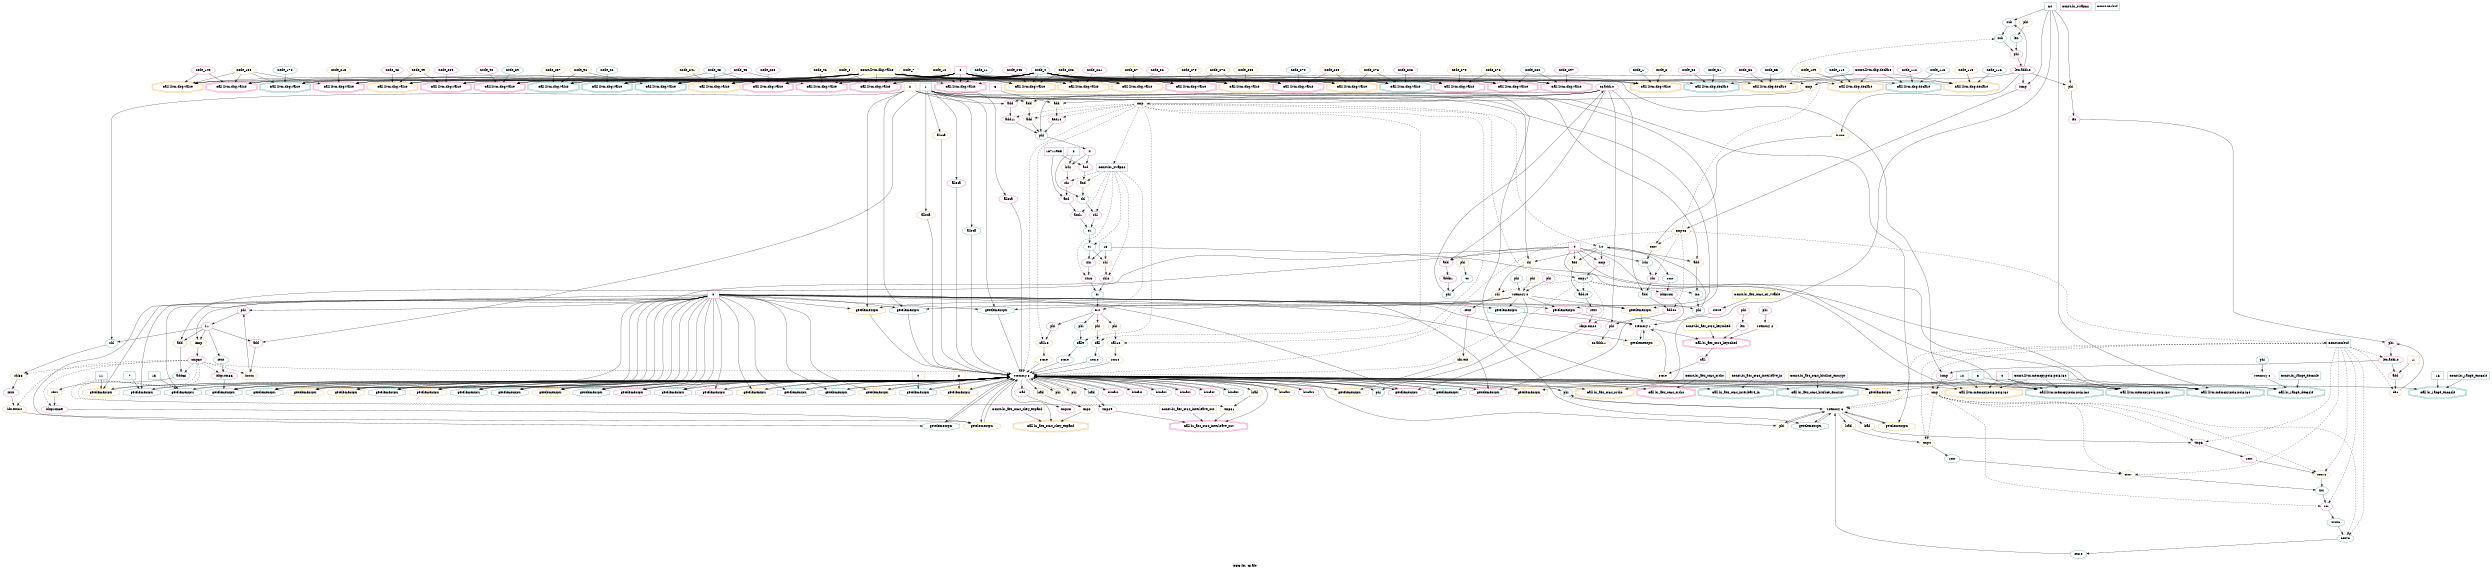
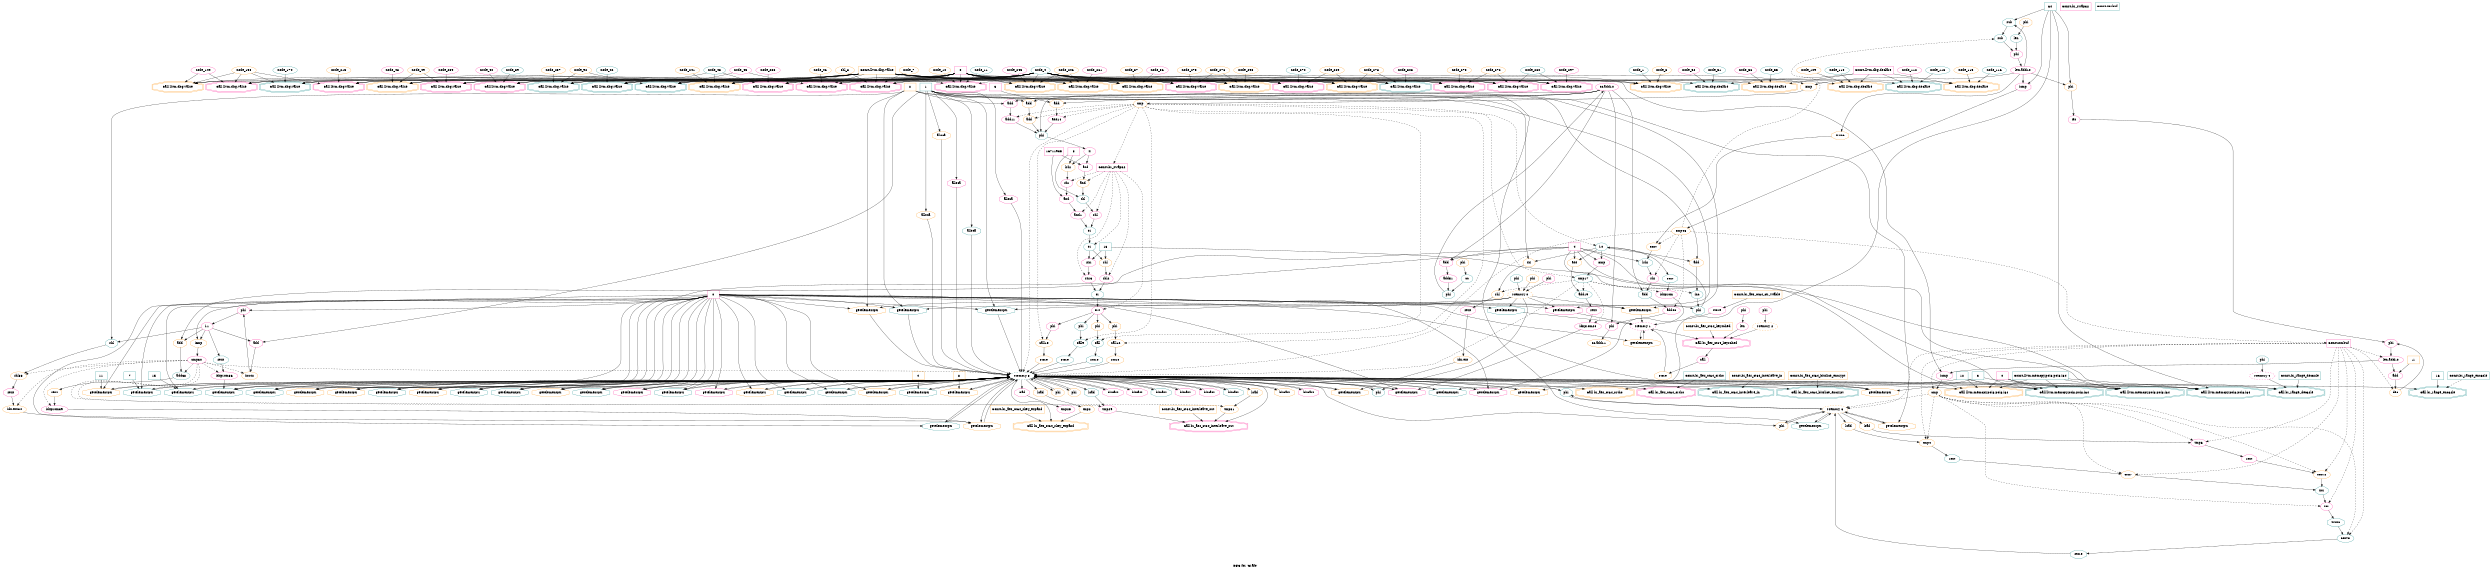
(845, 70) -> (845, 70)
(2455, 383) -> (2455, 383)
